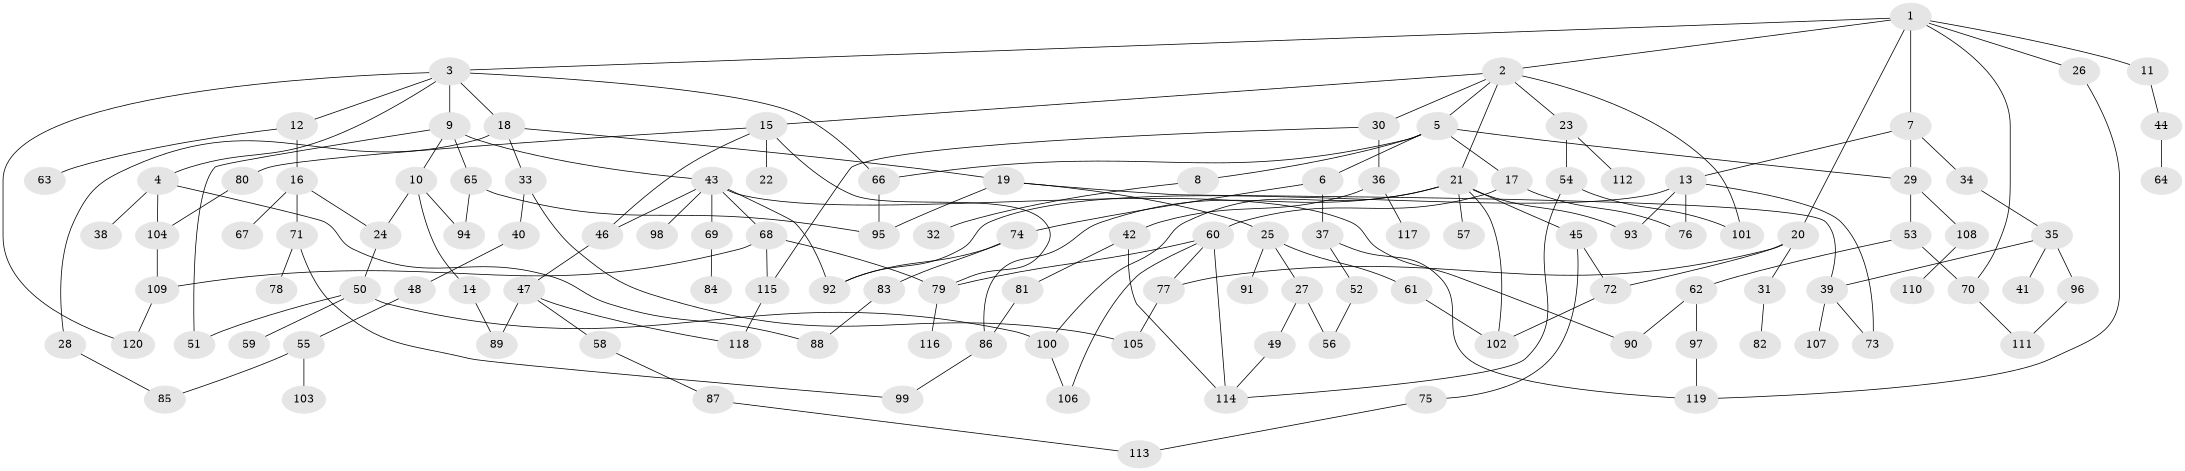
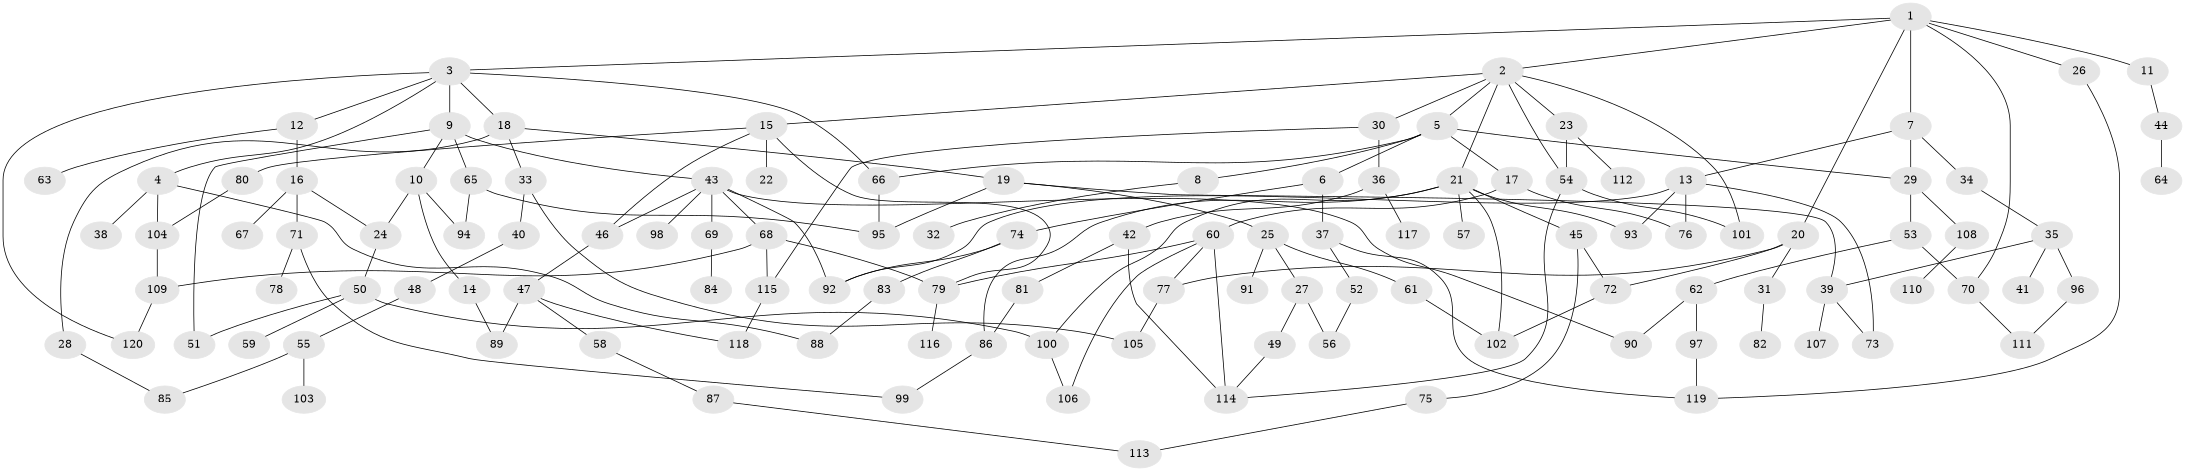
none -> (1532, 127)
